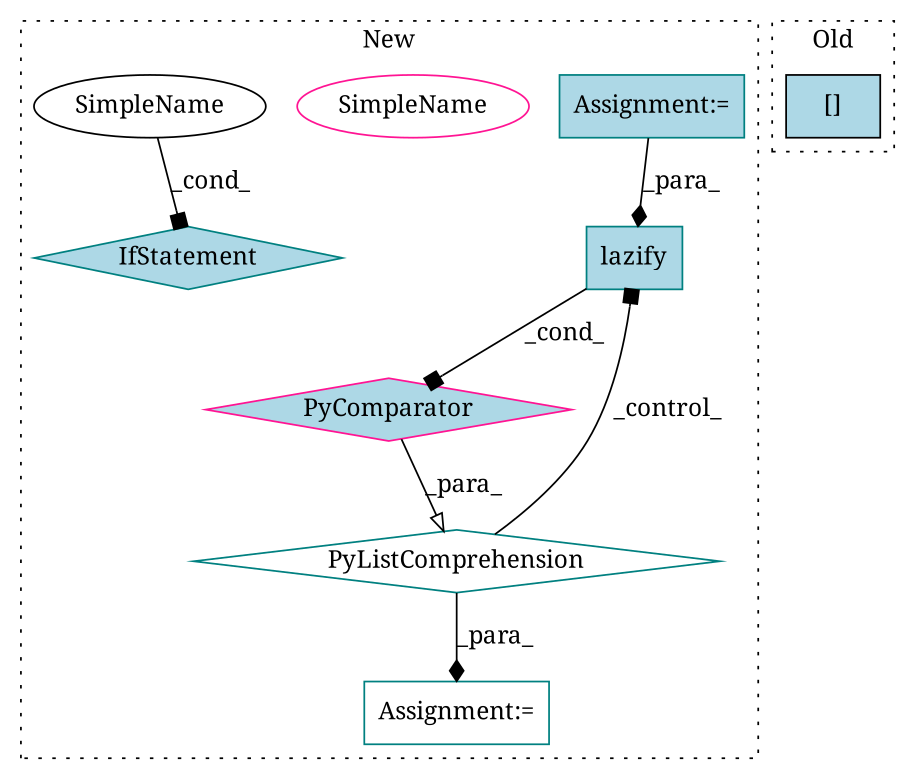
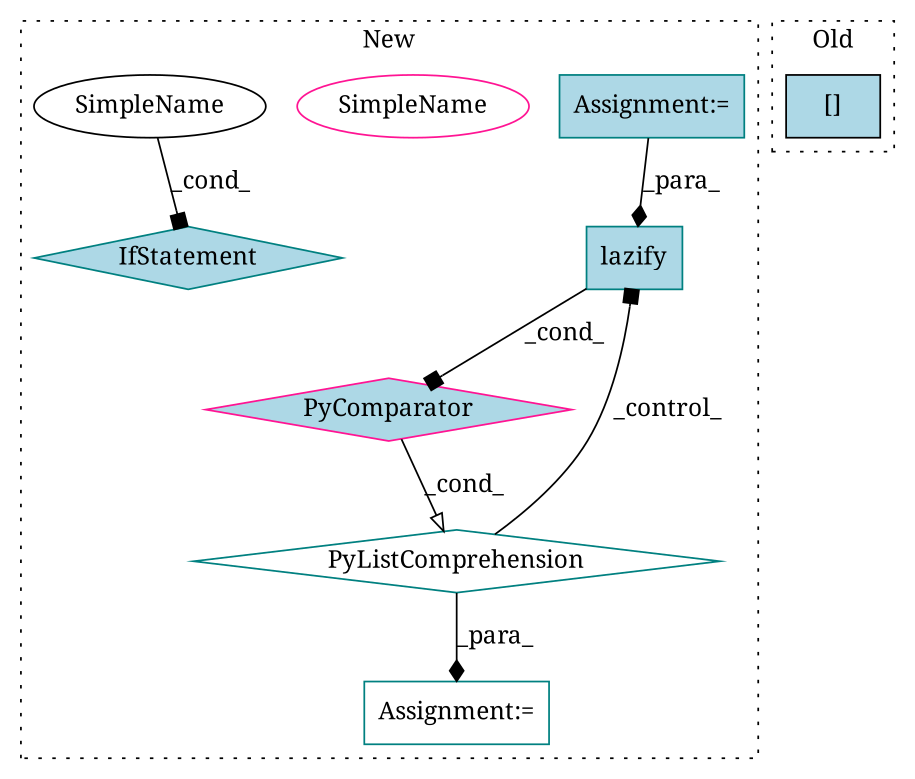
(465, 485) -> (465, 485)
